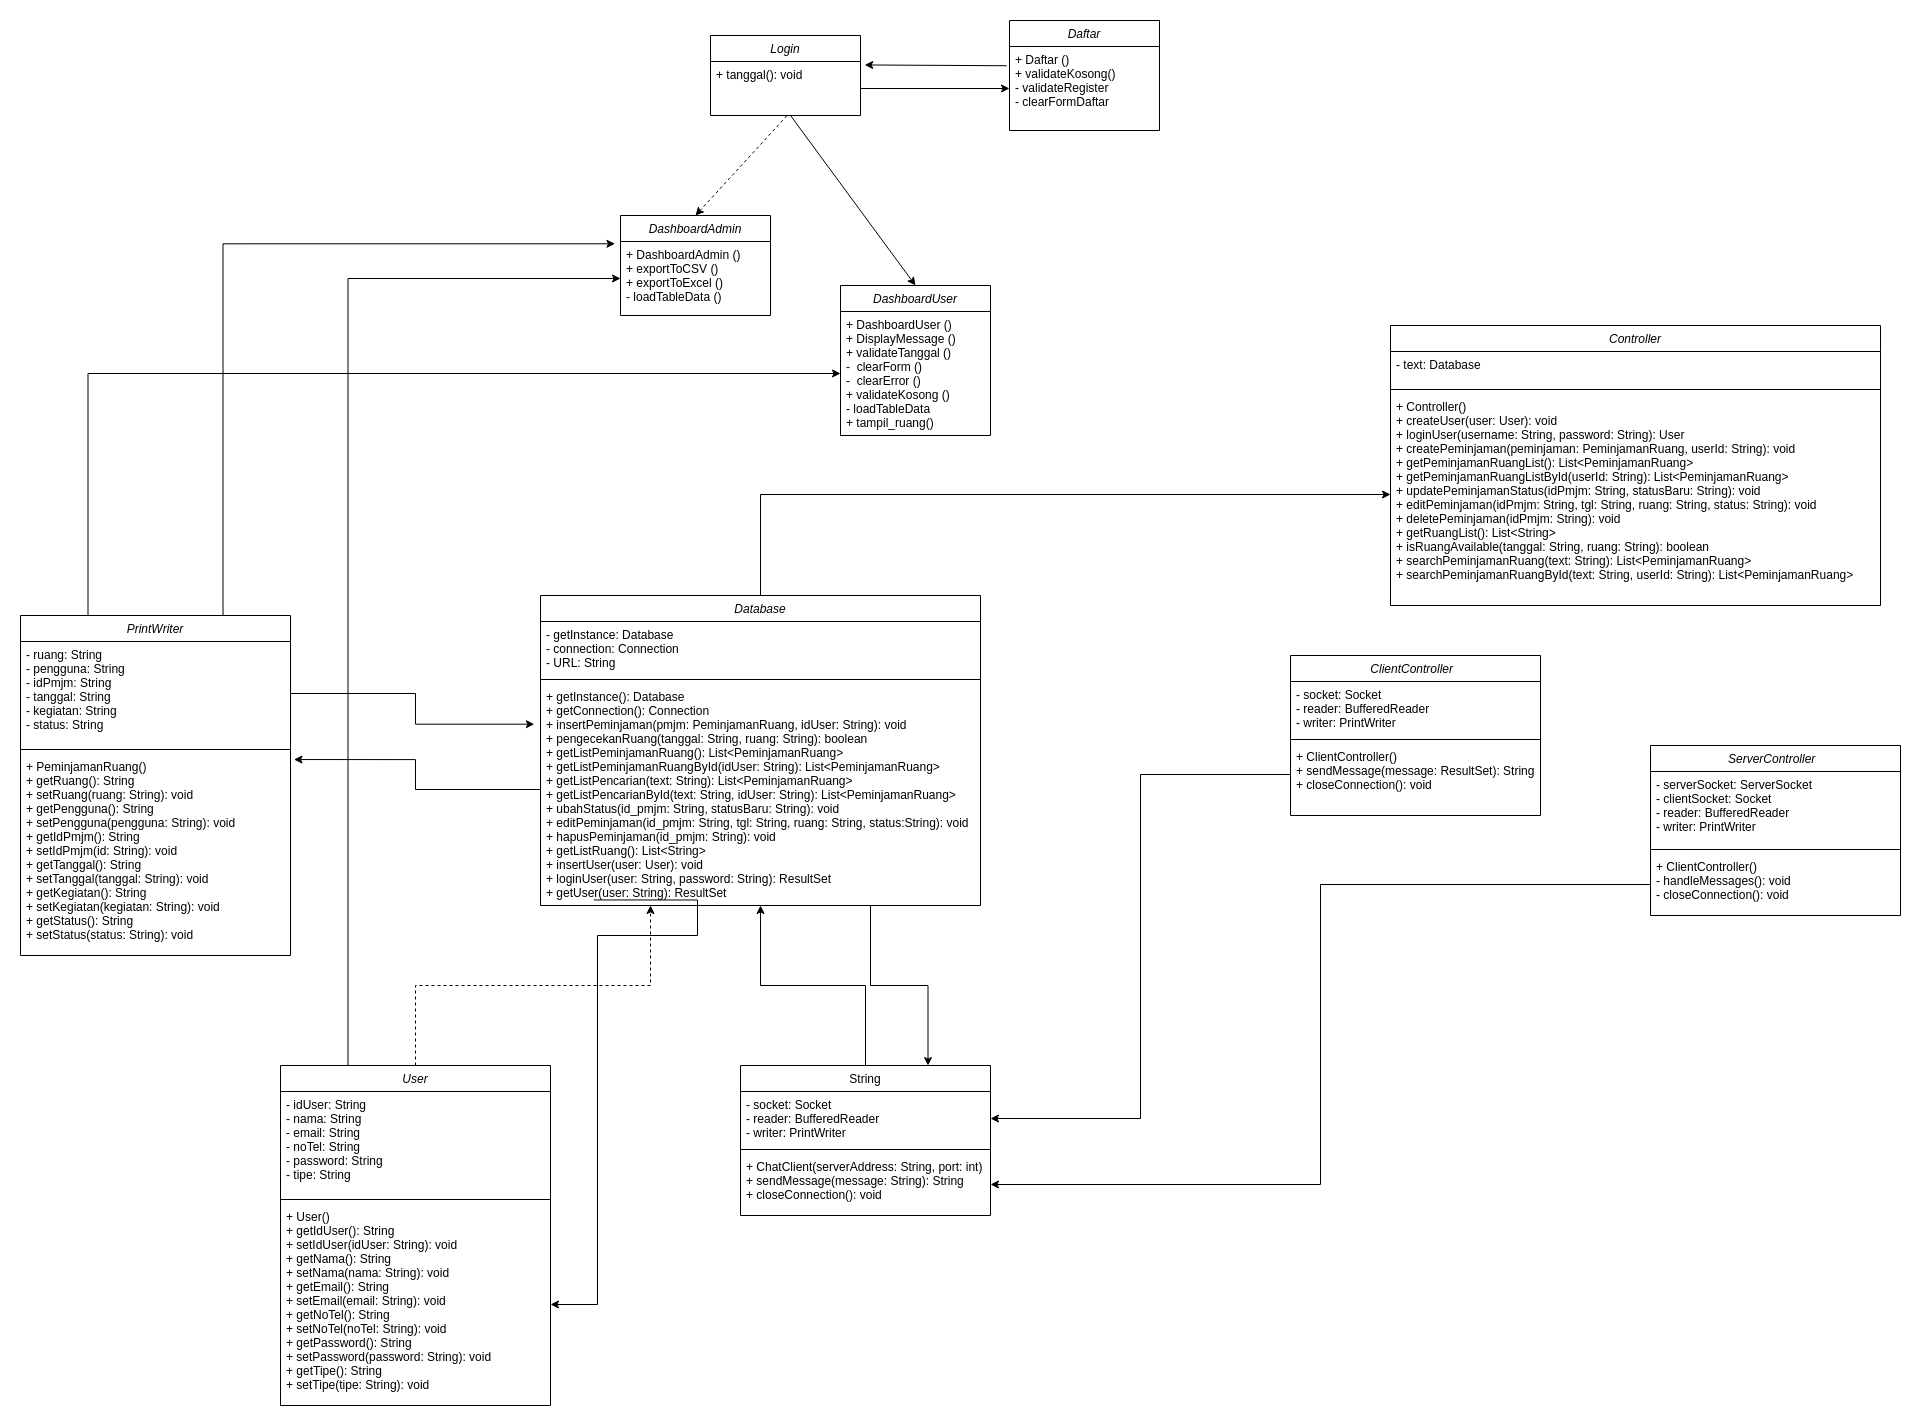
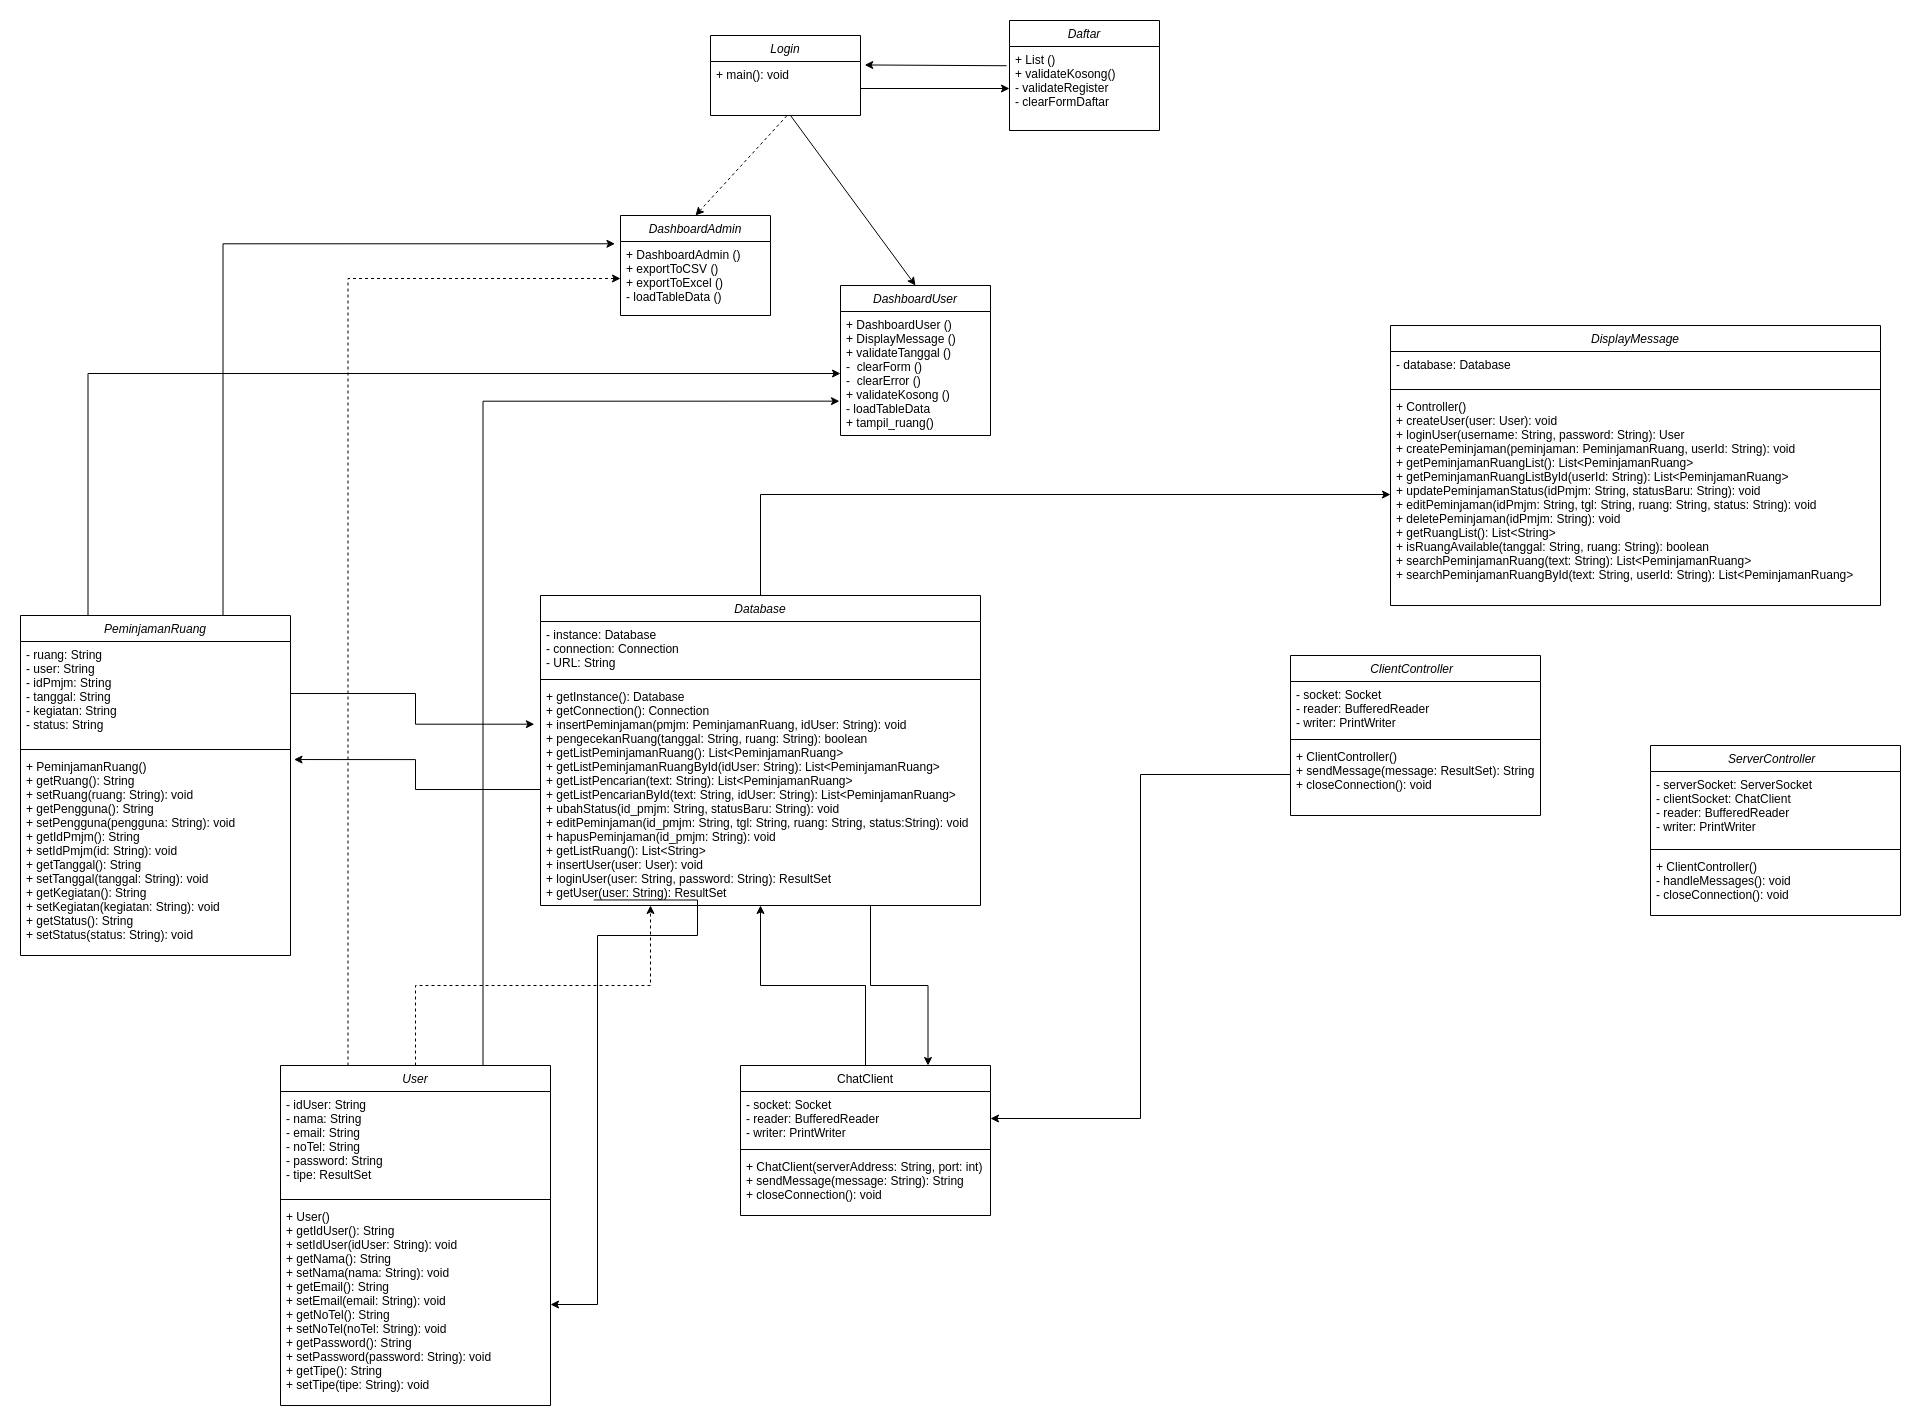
(1049, 60) -> (1041, 60)
(765, 75) -> (755, 75)
(1635, 339) -> (1635, 339)
(1445, 365) -> (1459, 365)
(348, 539) -> (348, 539)
none -> (483, 558)
(155, 629) -> (155, 629)
(619, 635) -> (607, 635)
(70, 655) -> (70, 655)
(1745, 785) -> (1745, 785)
(1321, 1032) -> none
(865, 1079) -> (865, 1079)
(332, 1105) -> (332, 1105)
